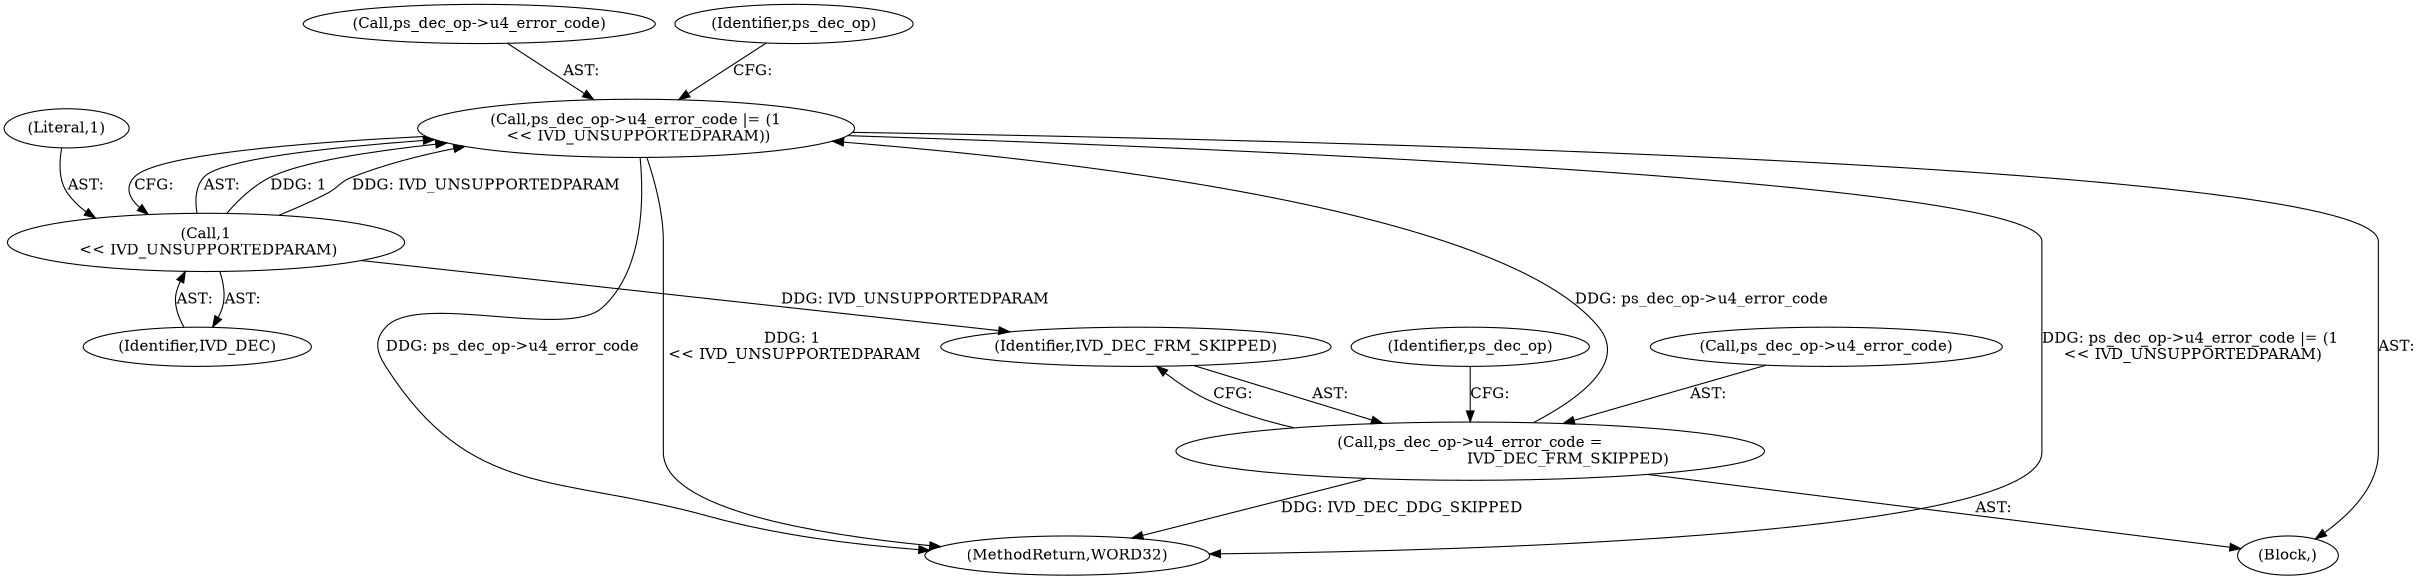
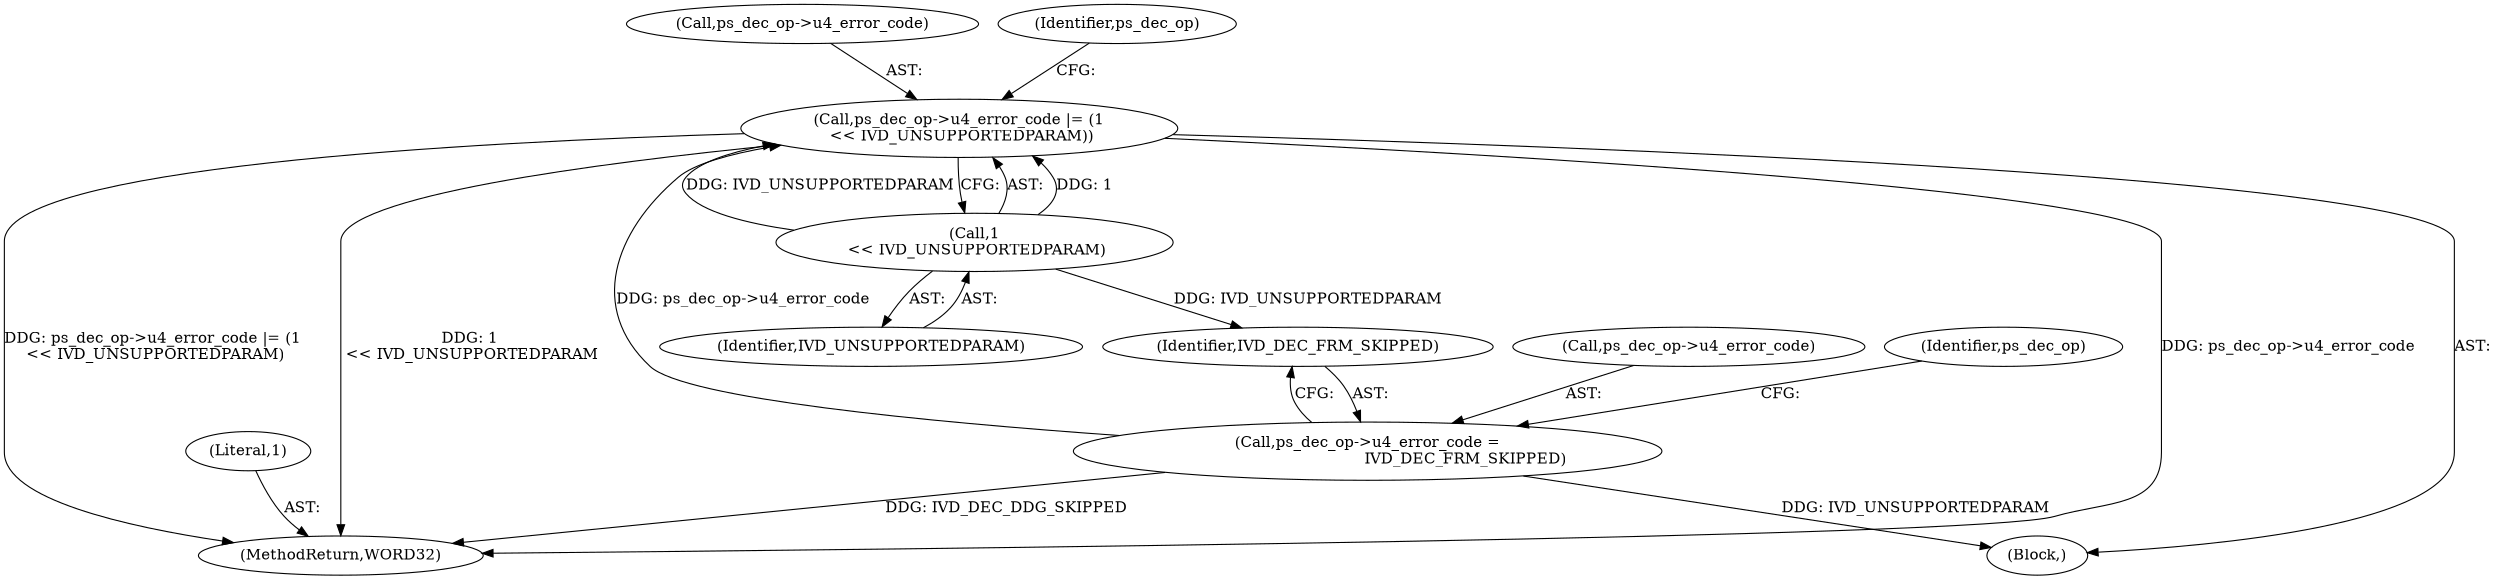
(63, 184) -> (274, 503)
(197, 347) -> (871, 347)
(1996, 508) -> (1916, 508)
